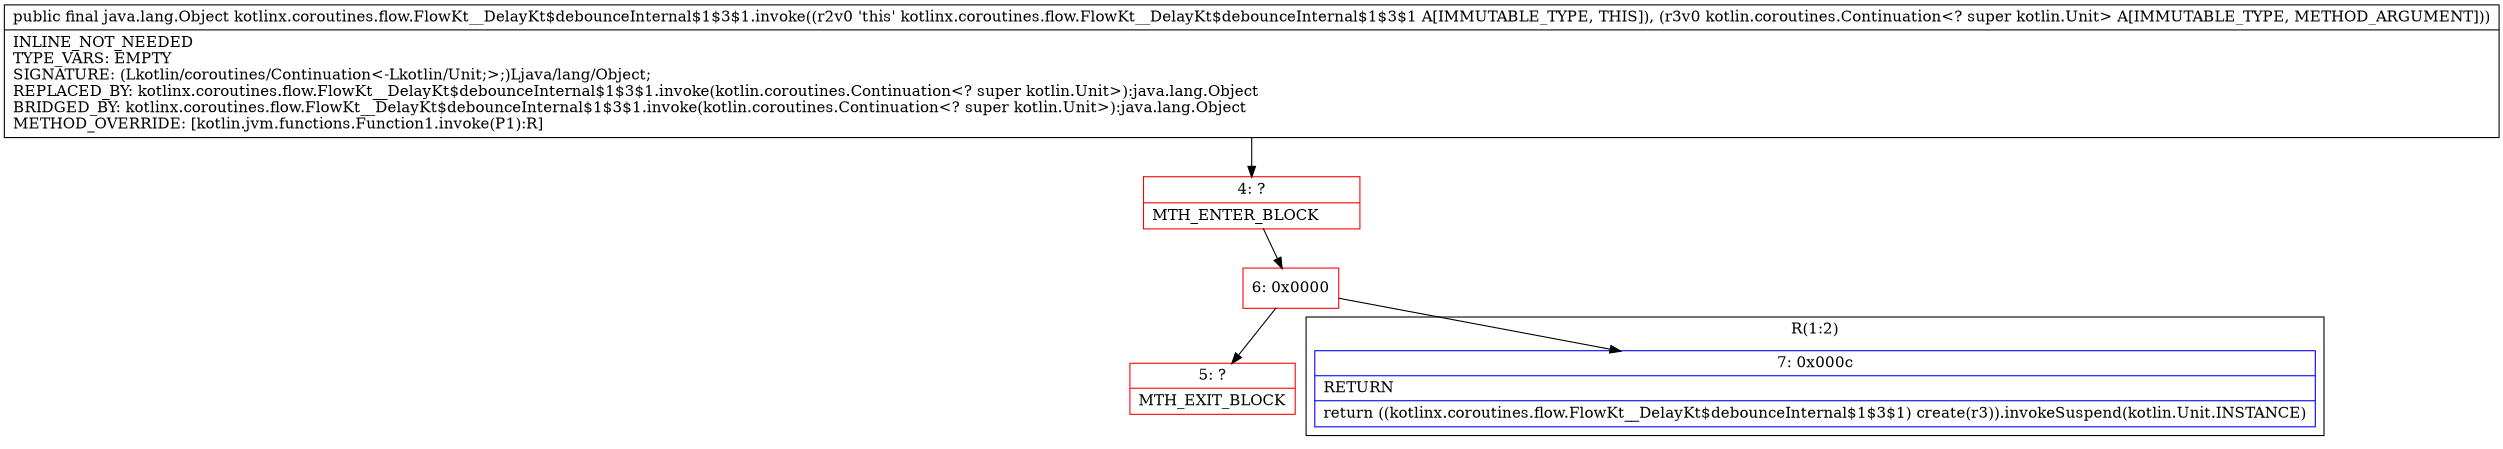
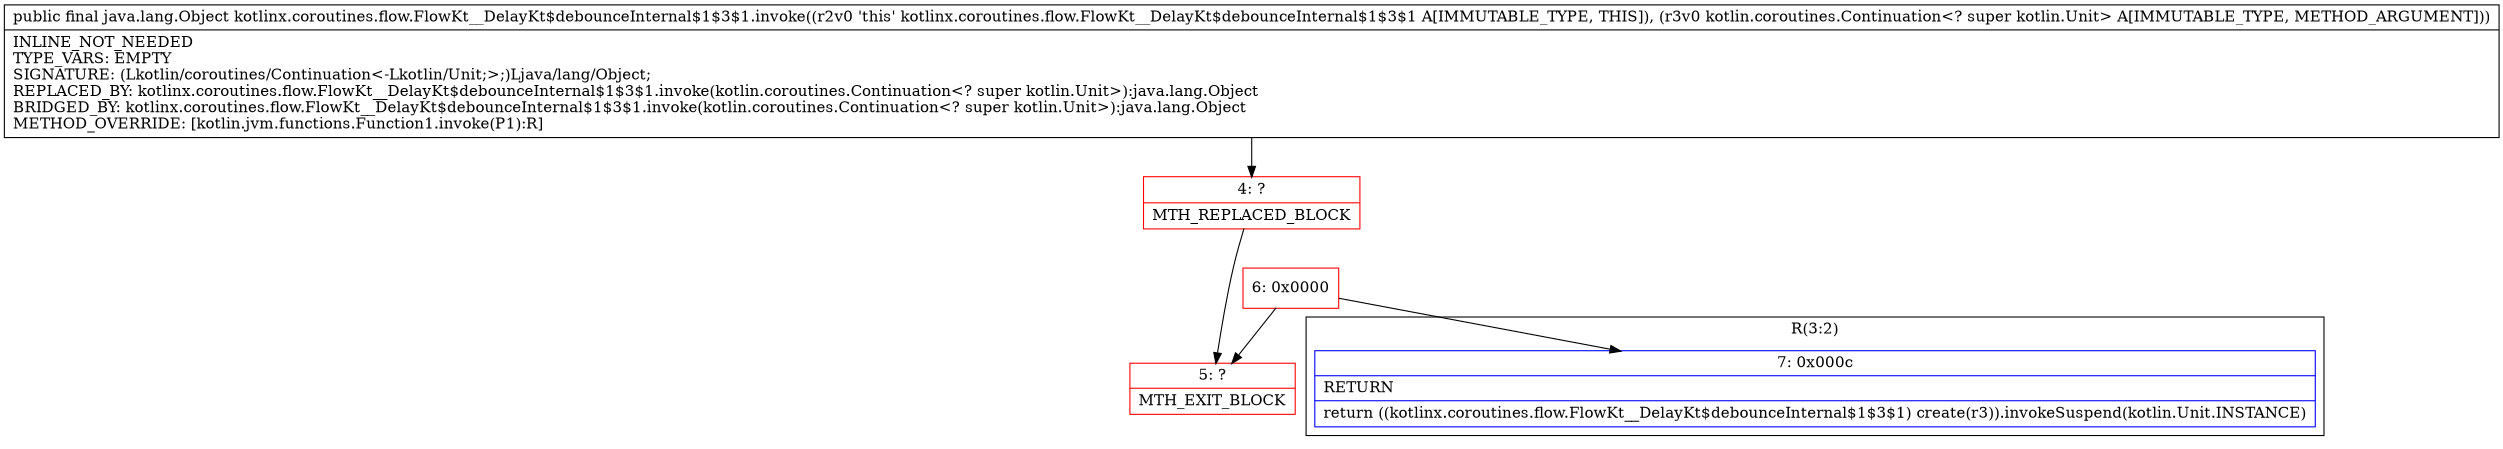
(1236, 215) -> (1252, 215)
(1270, 243) -> (1229, 290)
(1815, 330) -> (1815, 330)
